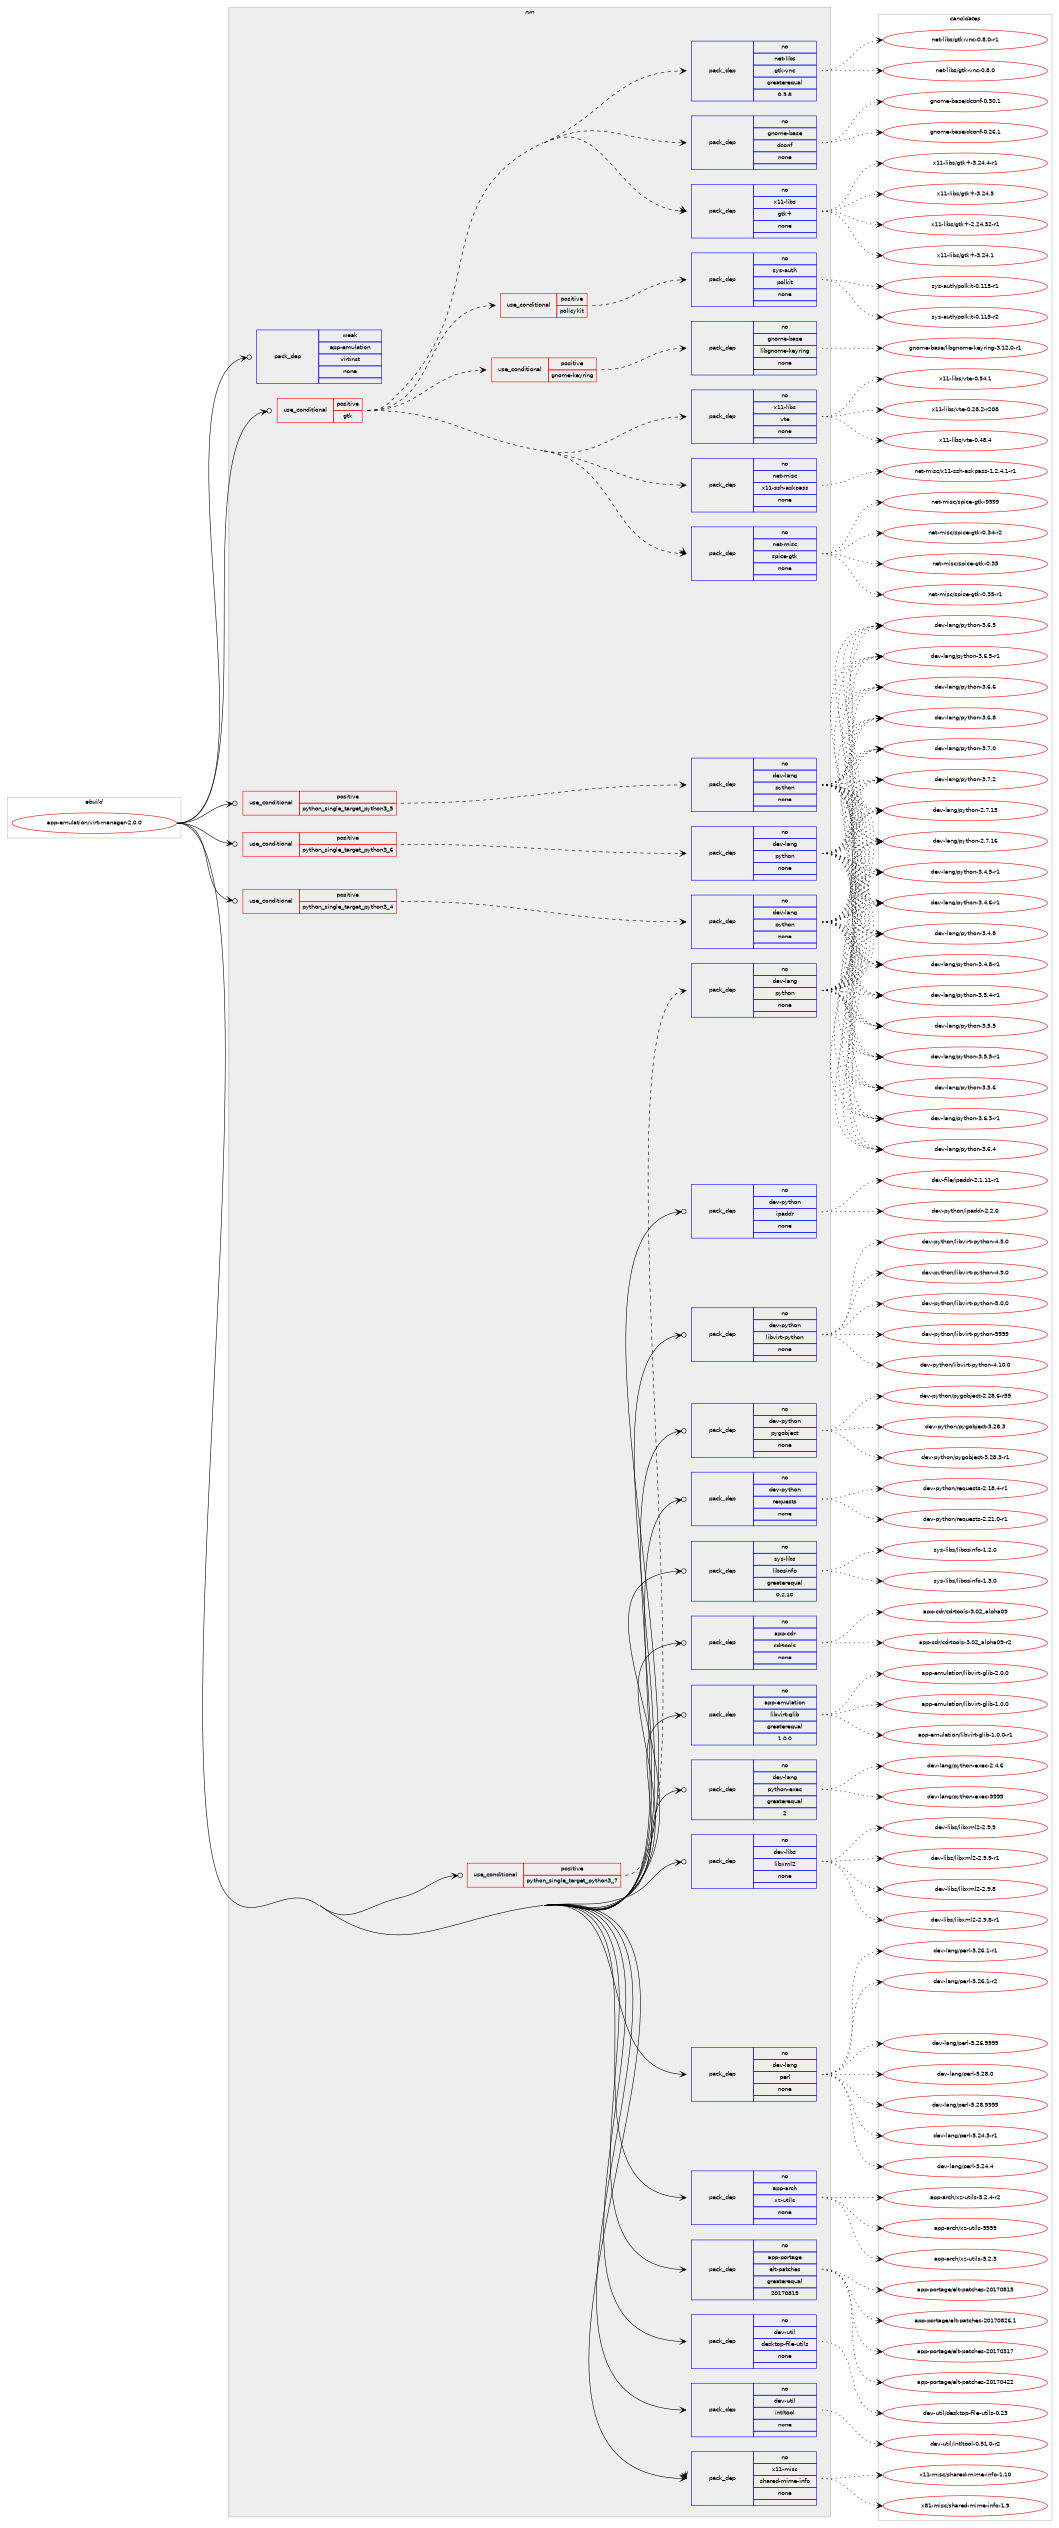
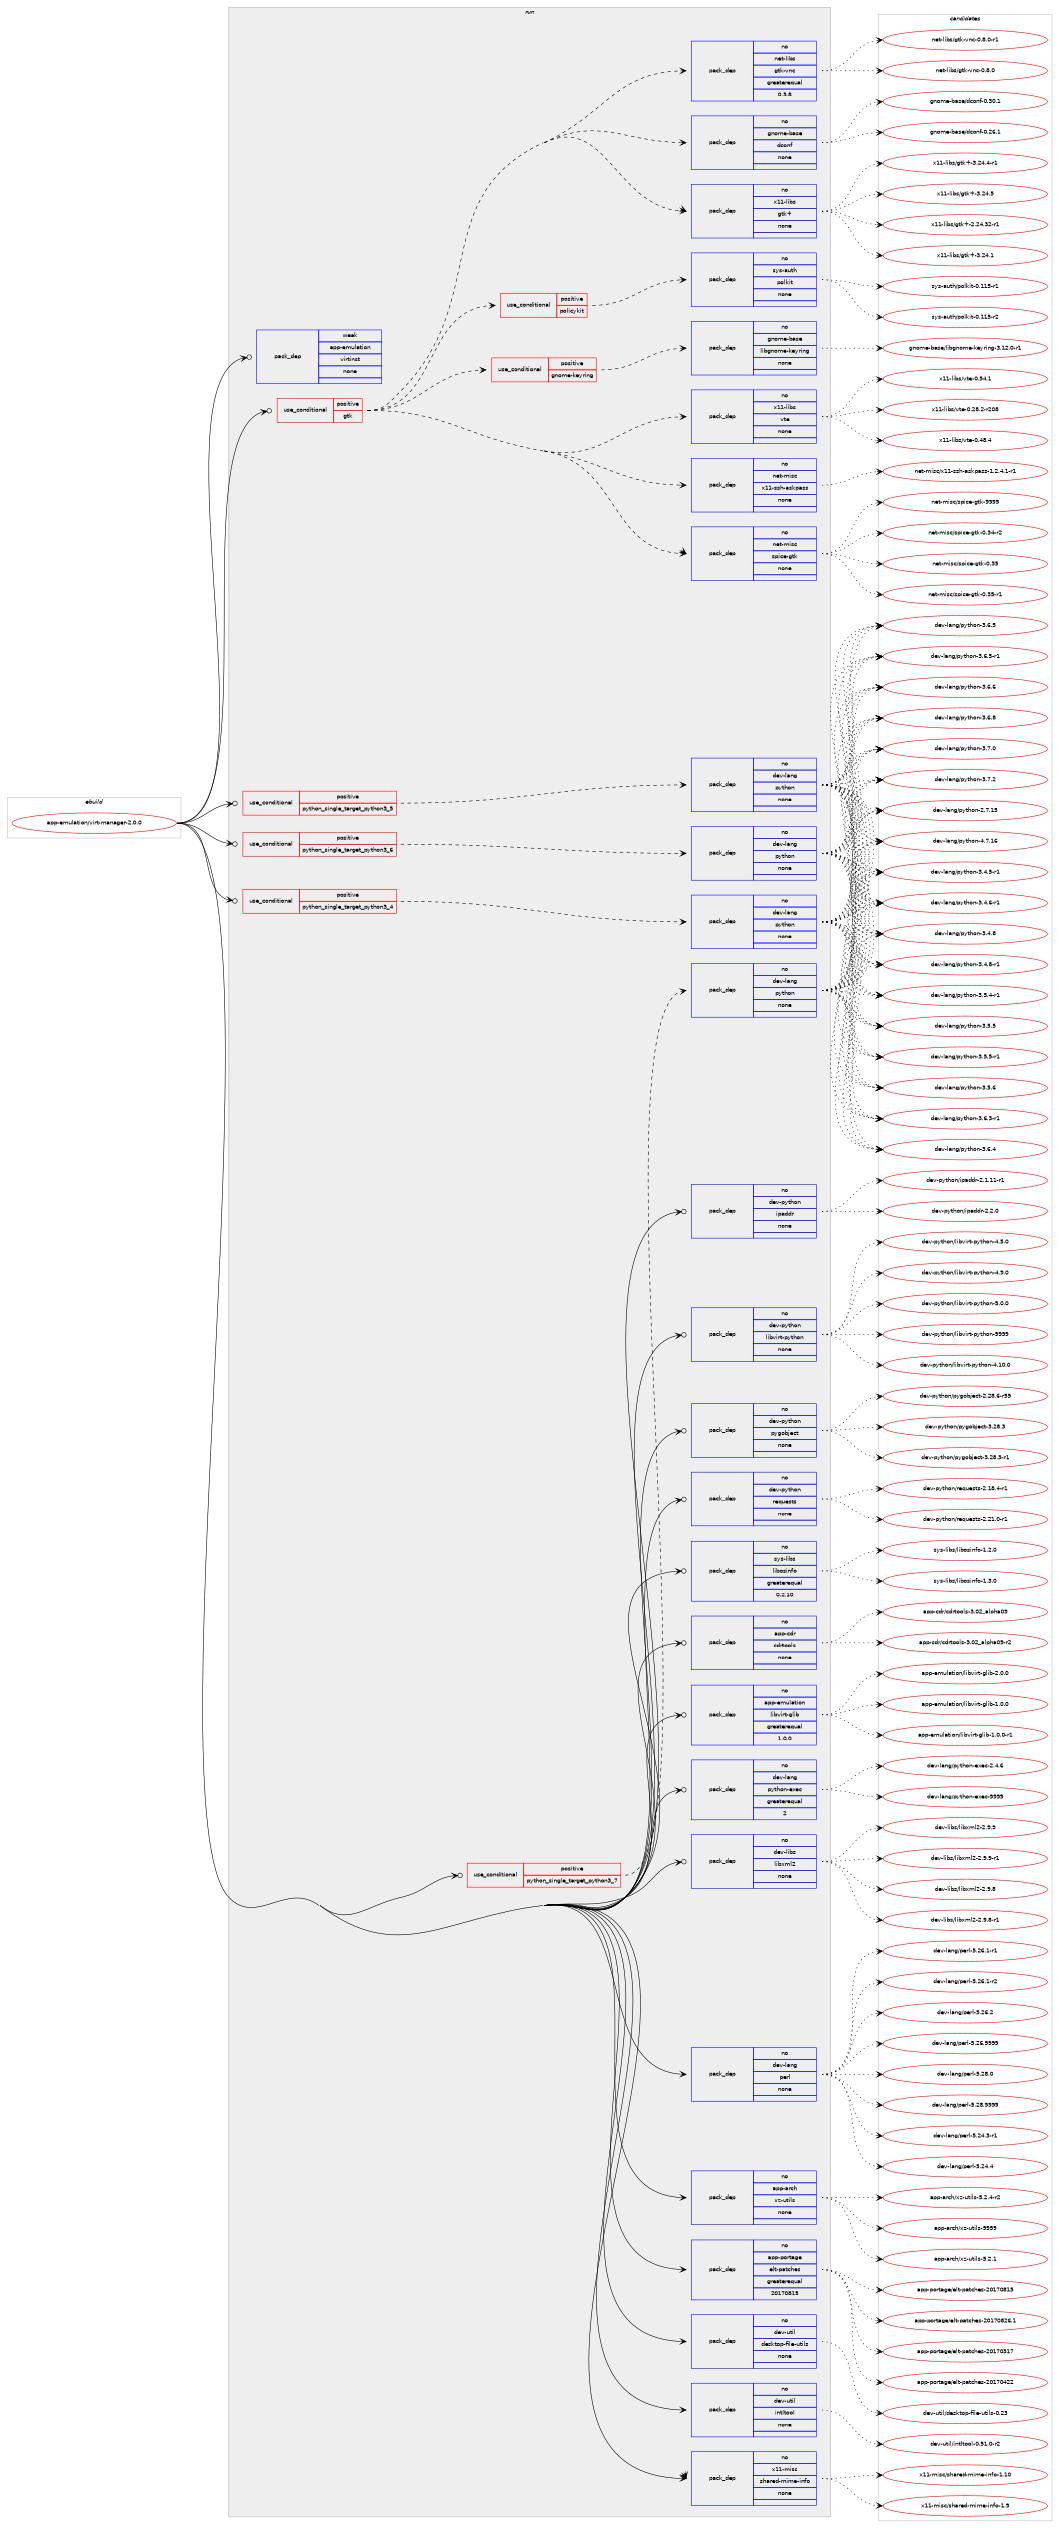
(965, 841) -> (965, 841)
(965, 1180) -> (965, 1180)
none -> (965, 2013)
(965, 2259) -> (965, 2259)
(965, 2506) -> (965, 2506)
